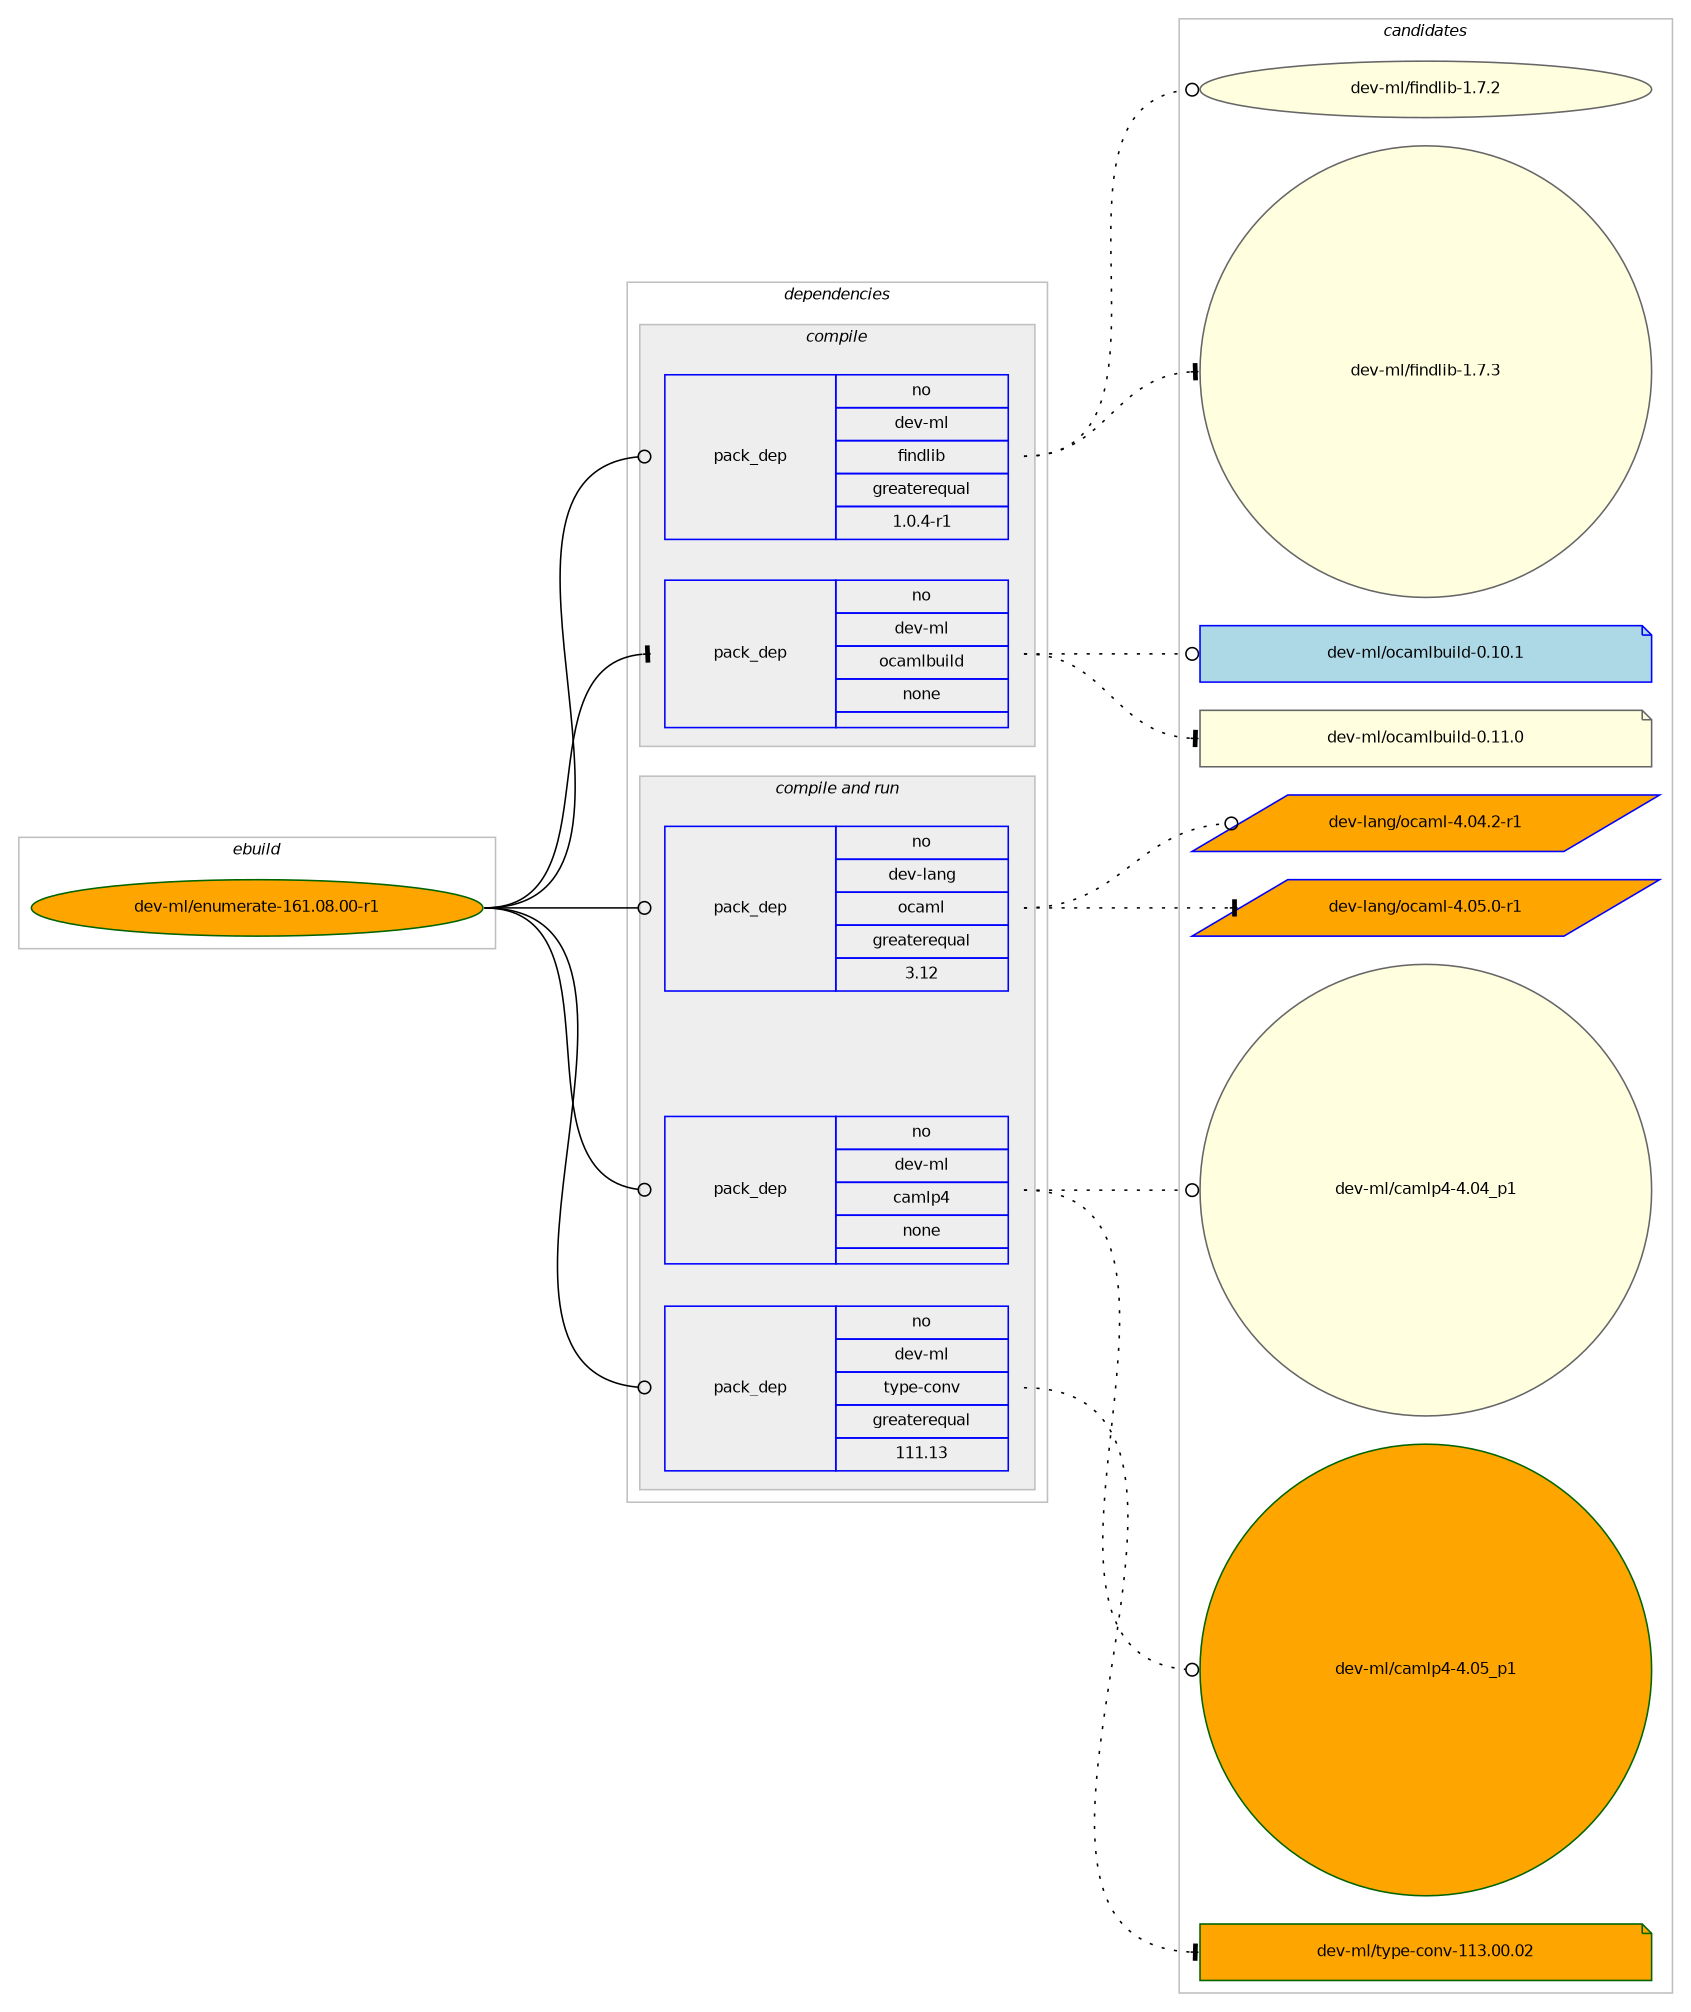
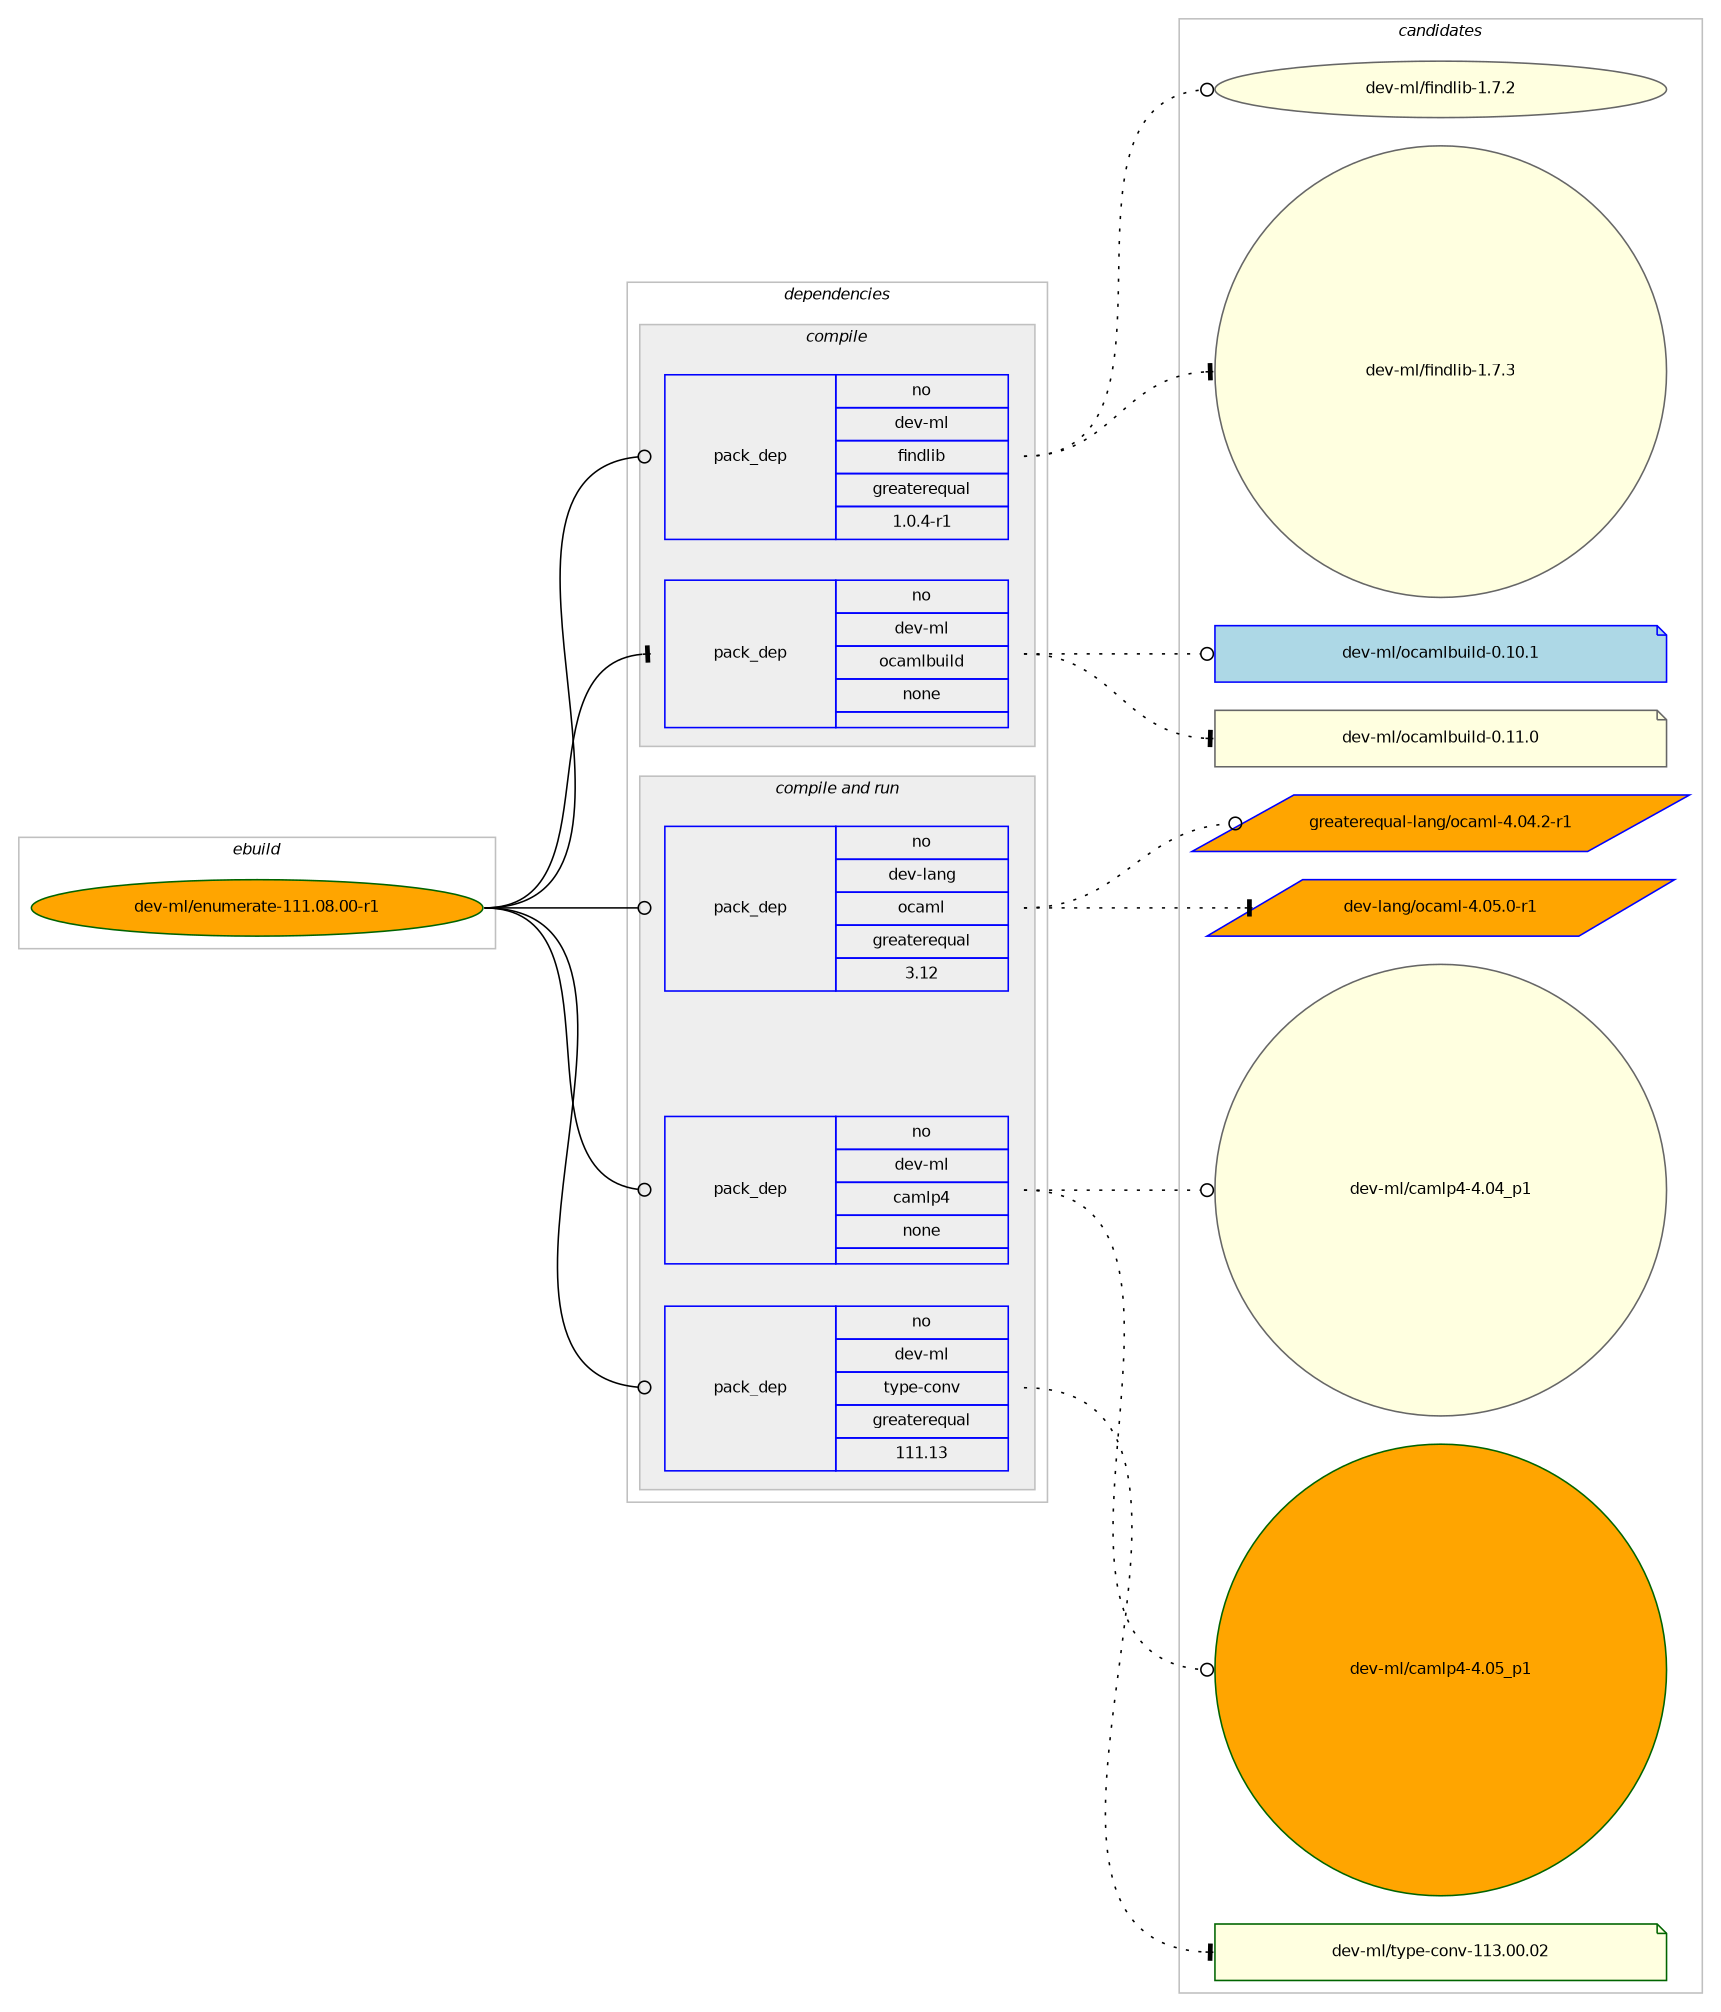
(1426, 823) -> (1441, 823)
(257, 908) -> (257, 908)
(1426, 1952) -> (1441, 1952)
